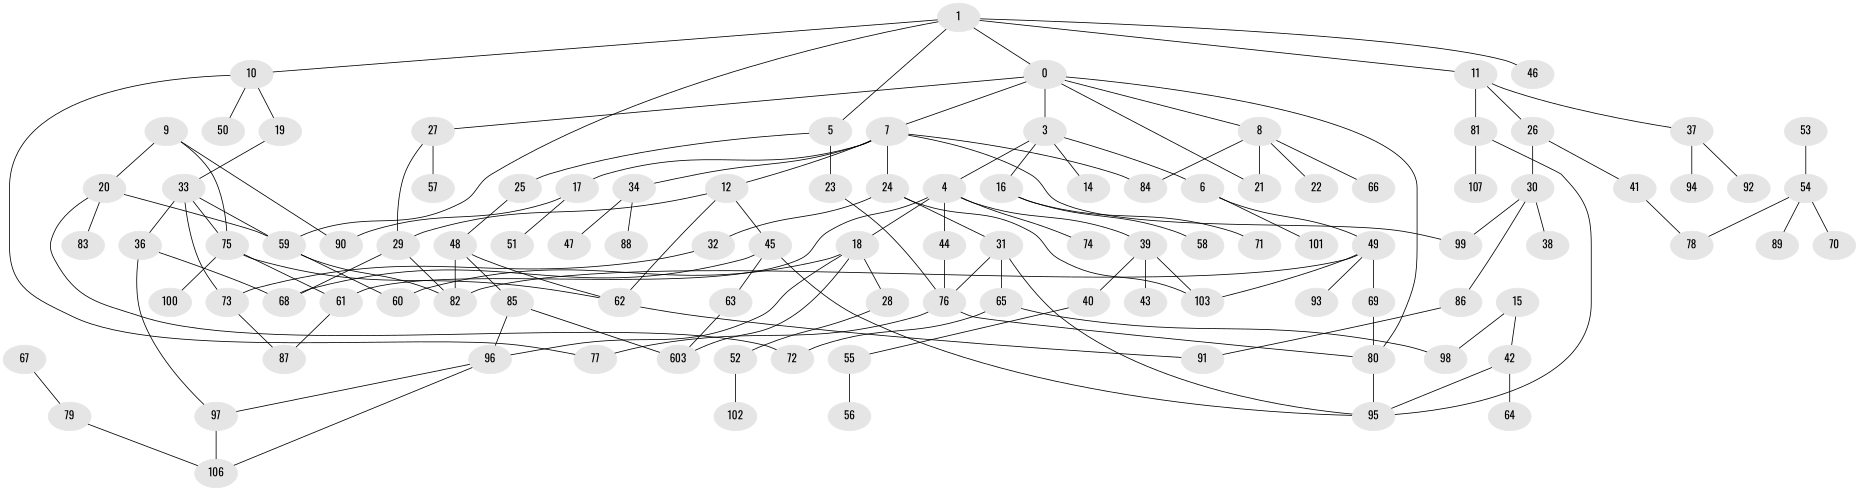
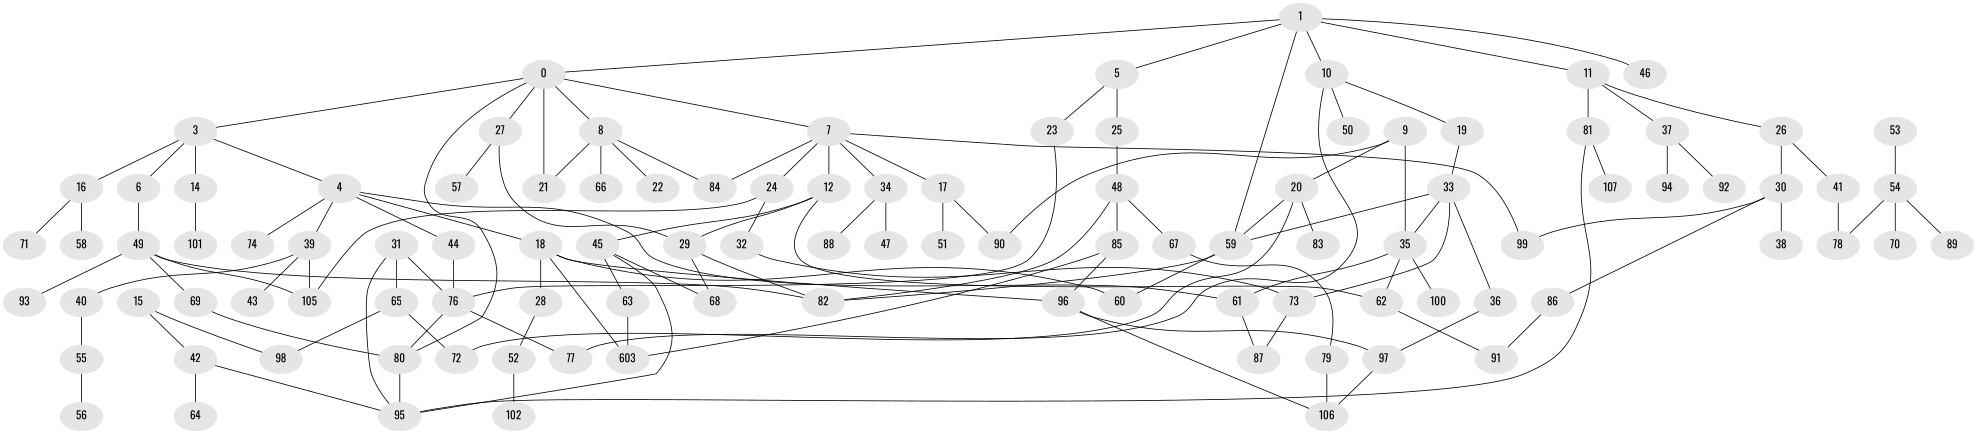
(938, 214) -> none
(1260, 217) -> (196, 217)
(227, 245) -> (1405, 245)
(214, 272) -> none
(558, 285) -> (1145, 217)
(1203, 302) -> (310, 302)
